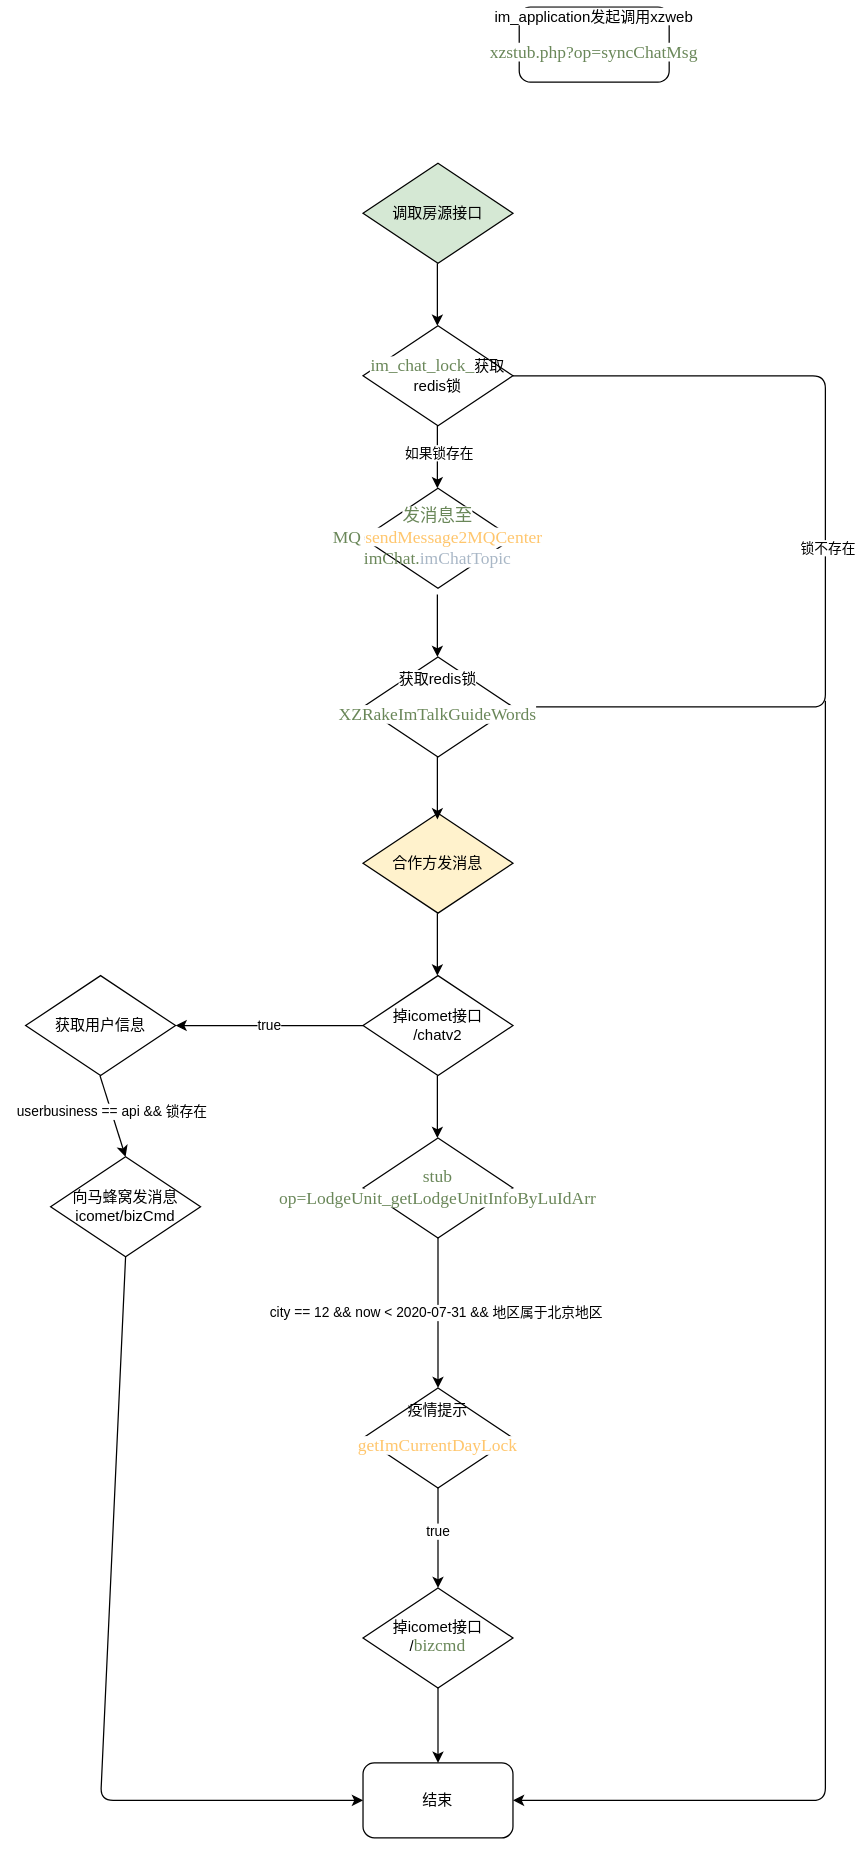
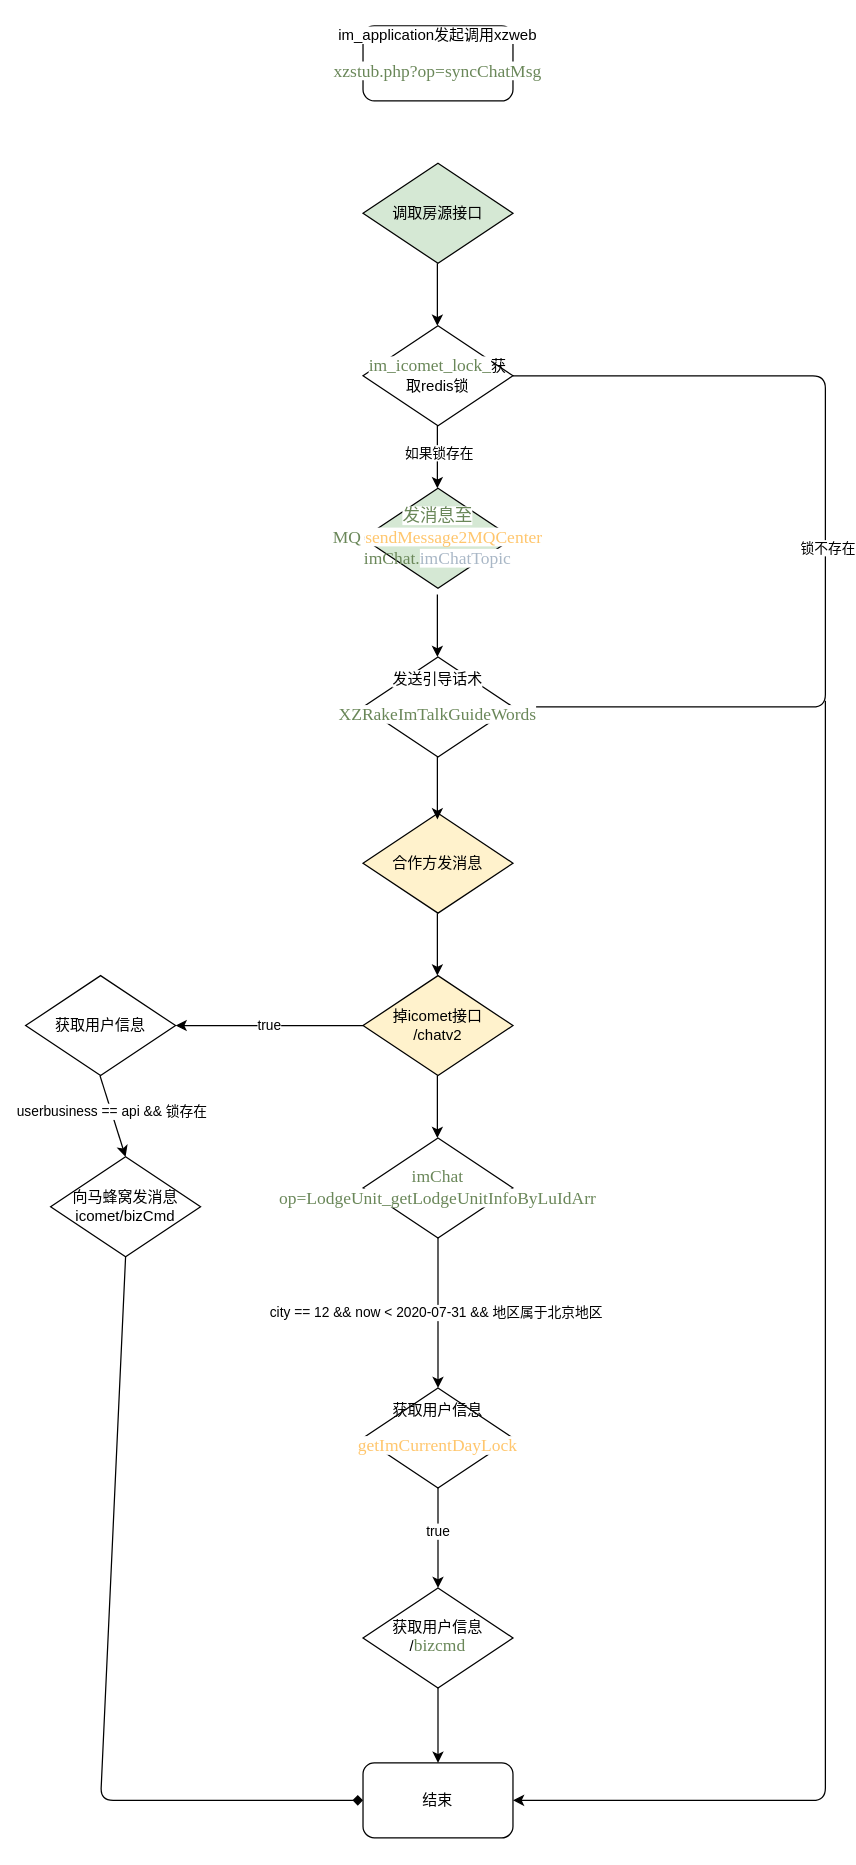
(594, 44) -> (438, 63)
(438, 376) -> (438, 376)
(438, 538) -> (438, 538)
(438, 707) -> (438, 707)
(438, 1026) -> (438, 1026)
(438, 1188) -> (438, 1188)
(438, 1438) -> (438, 1438)
(438, 1638) -> (438, 1638)
(353, 1801) -> (352, 1801)
